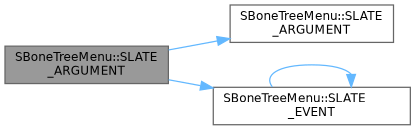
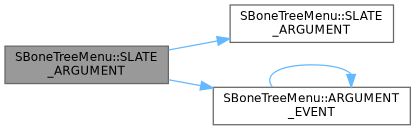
(312, 106) -> (312, 106)
